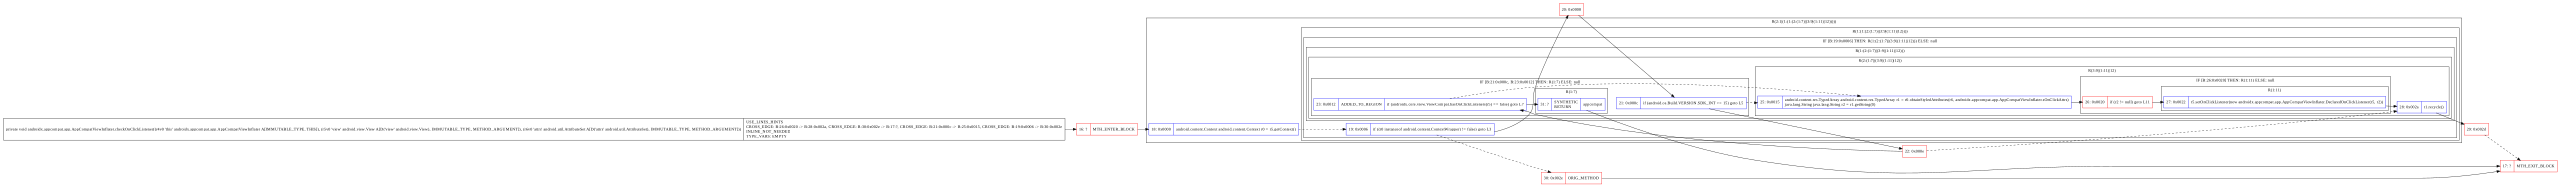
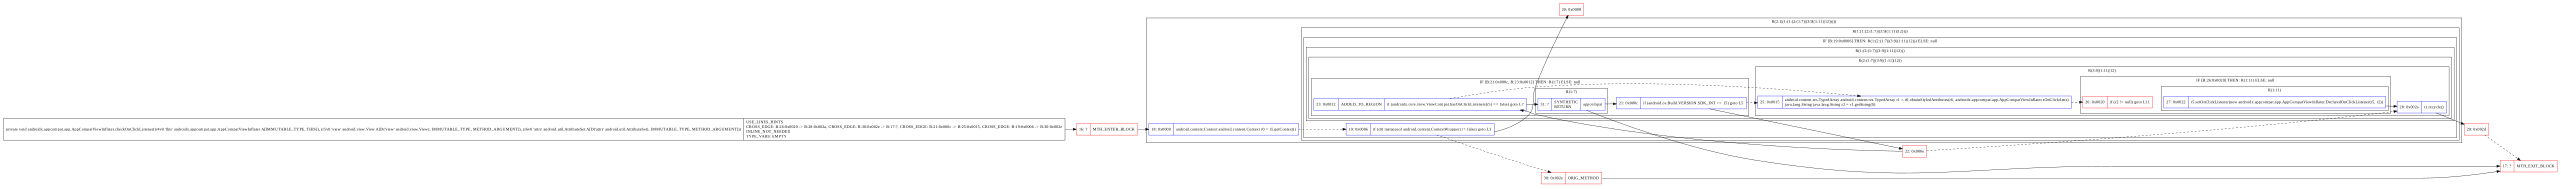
(1623, 53) -> (1610, 104)
(2075, 102) -> (2075, 102)
(2156, 102) -> none
